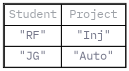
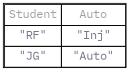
(93, 15) -> (93, 15)
